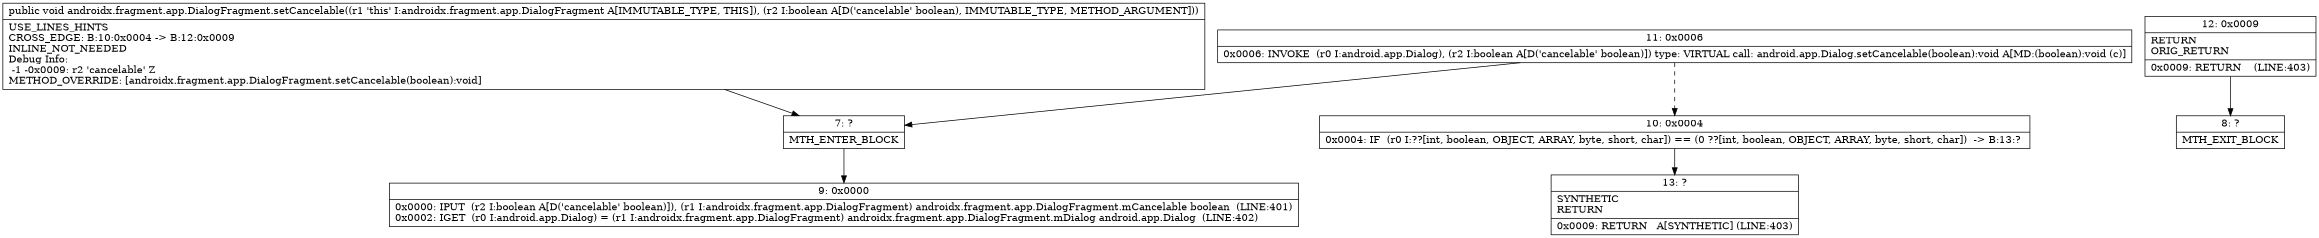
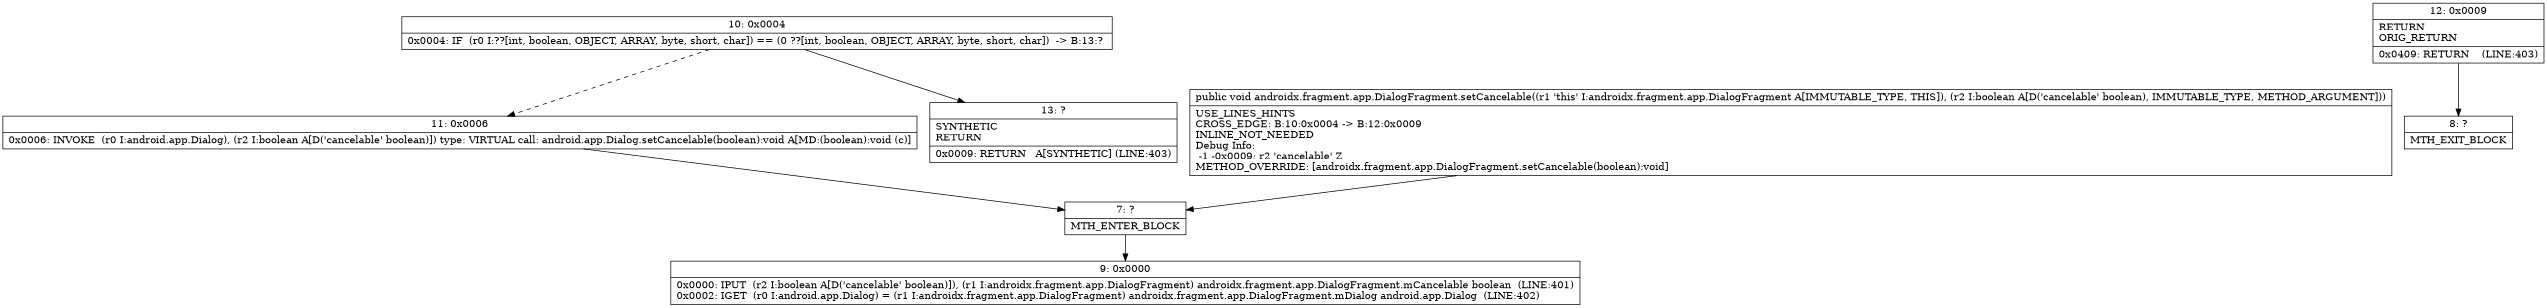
(2230, 68) -> (2458, 55)
(1675, 86) -> (612, 82)
